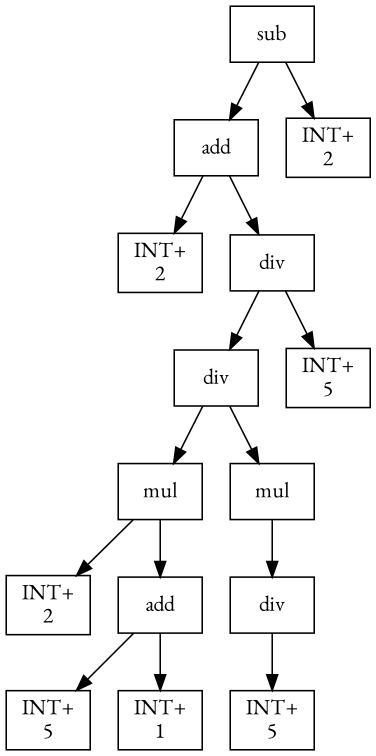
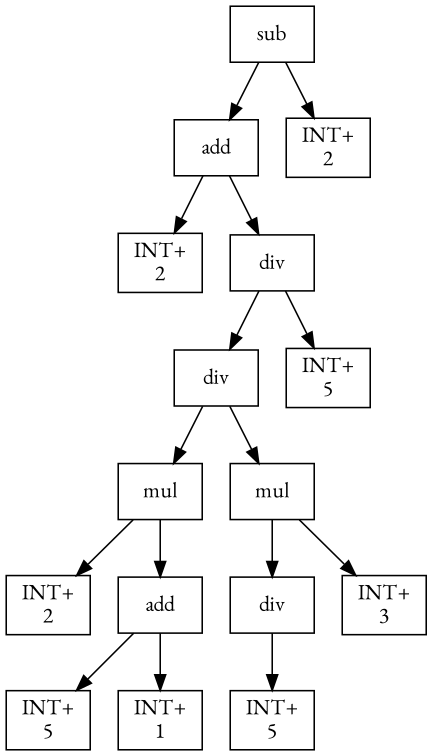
none -> (384, 605)
